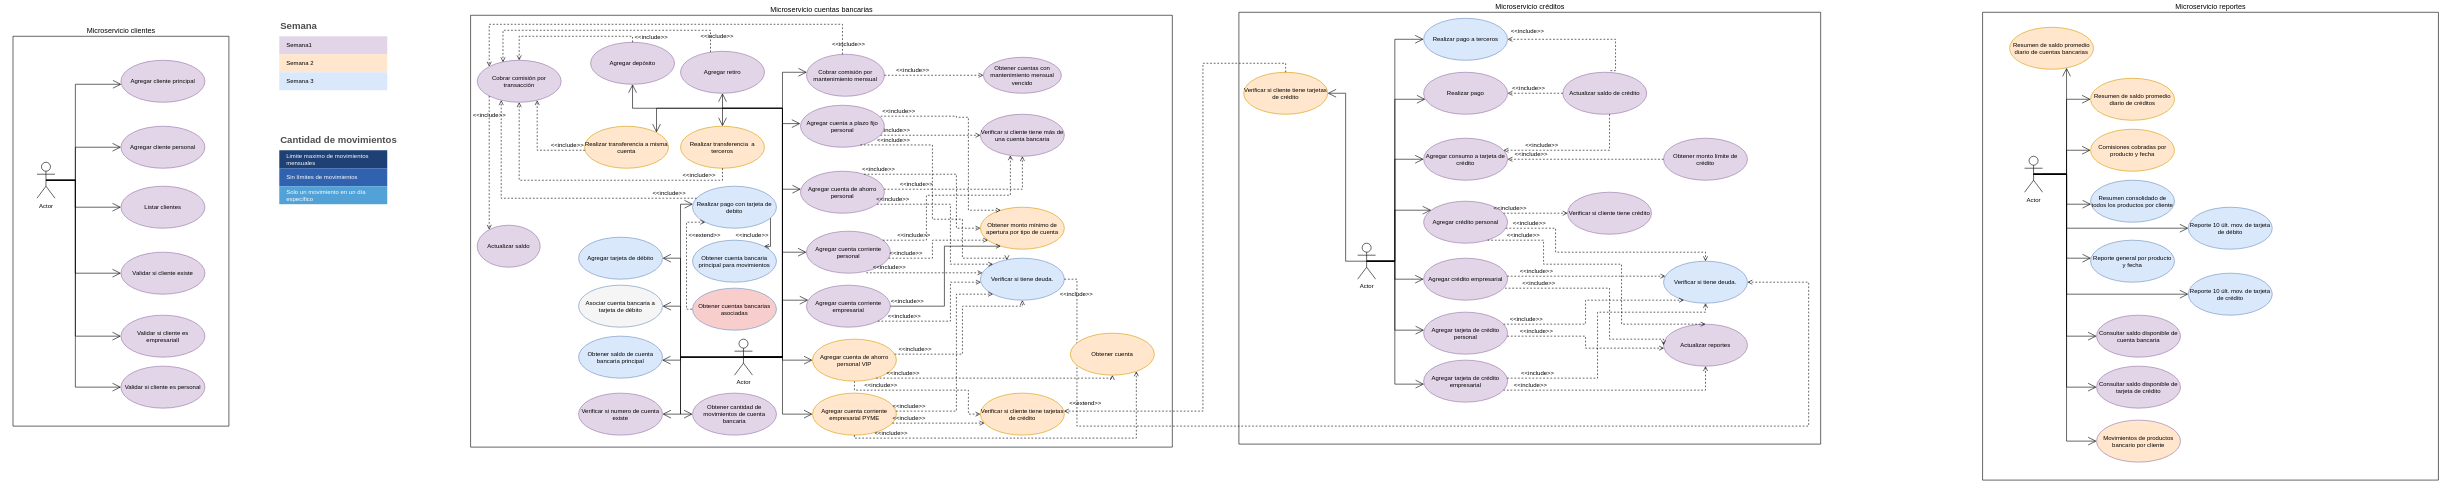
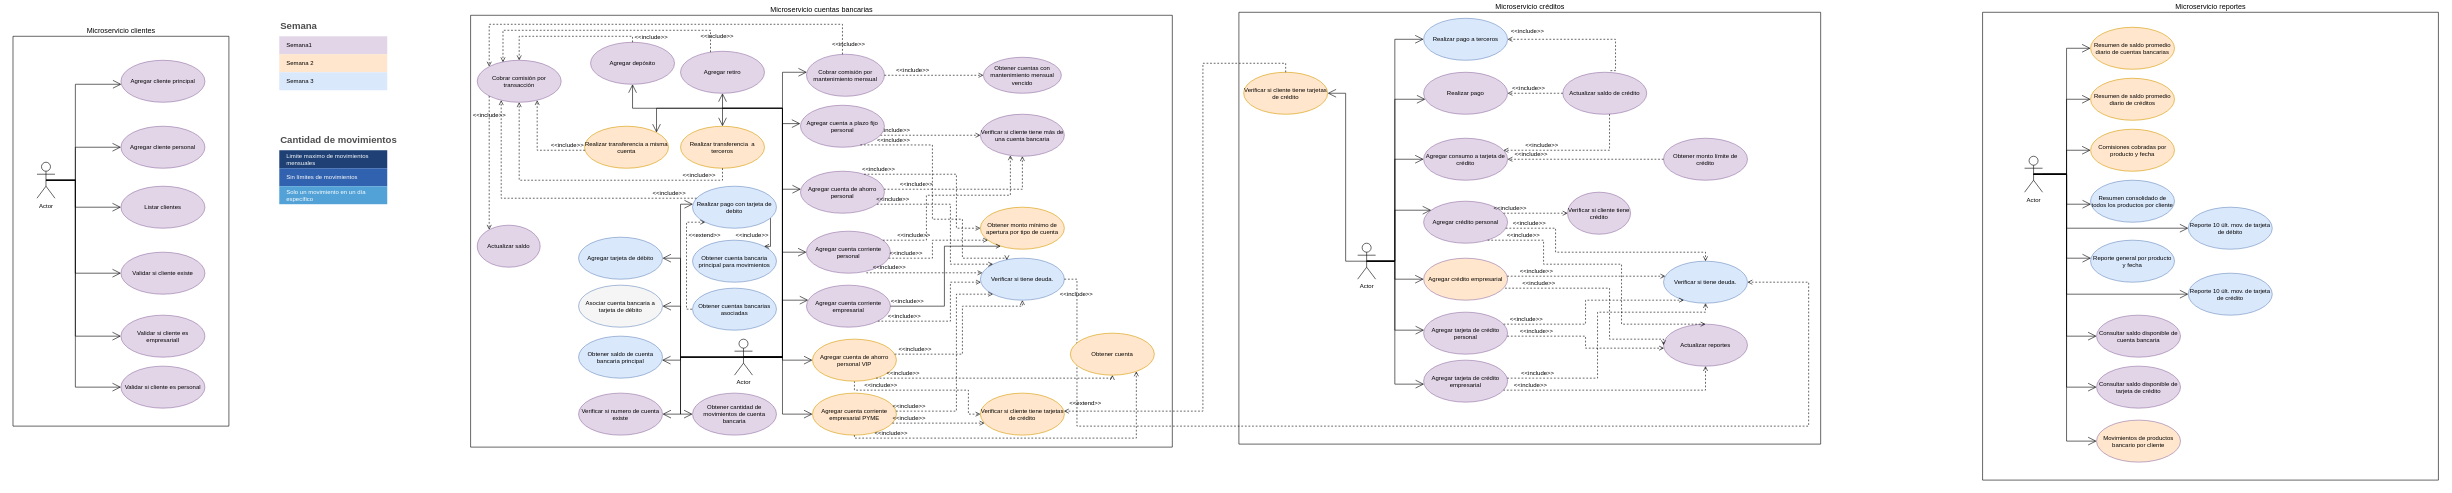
(2052, 48) -> (2133, 48)
(968, 133) -> none
(1610, 213) -> (1599, 213)
(1466, 279) -> (1466, 279)
(734, 309) -> (734, 309)
